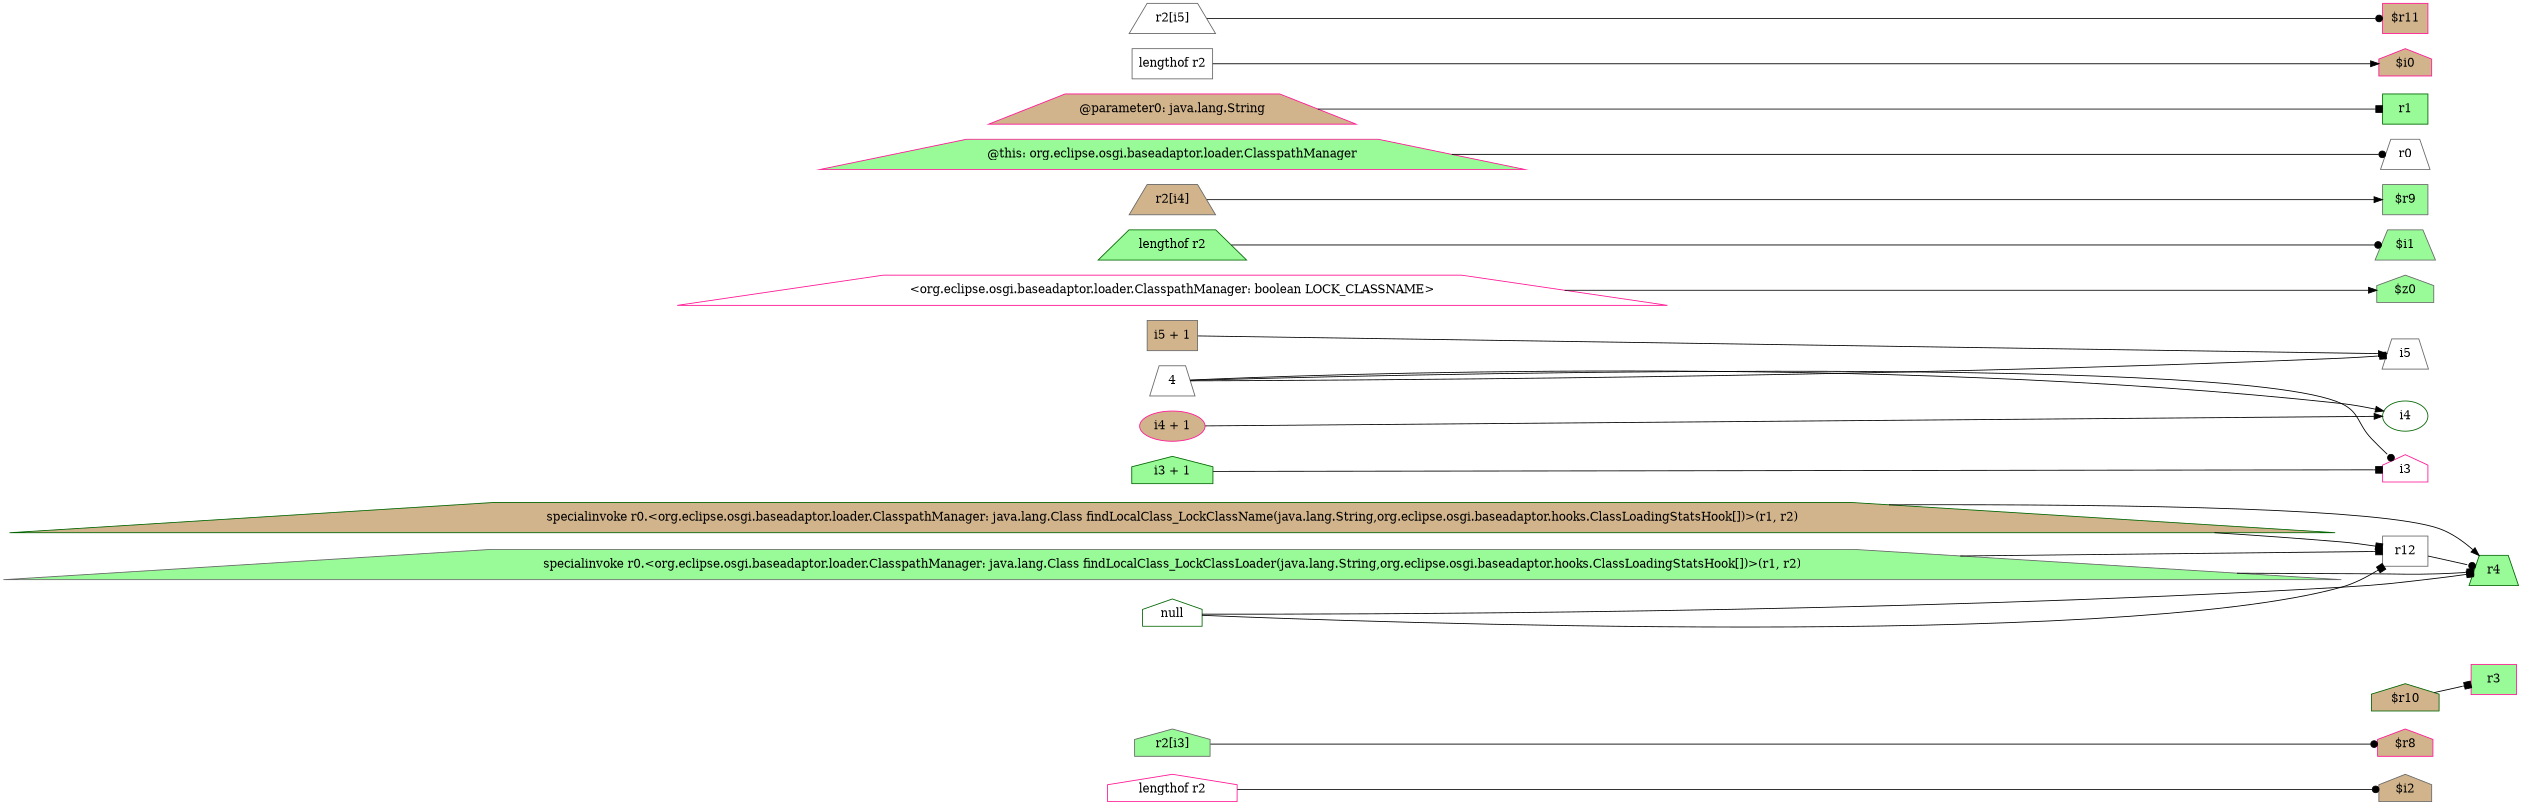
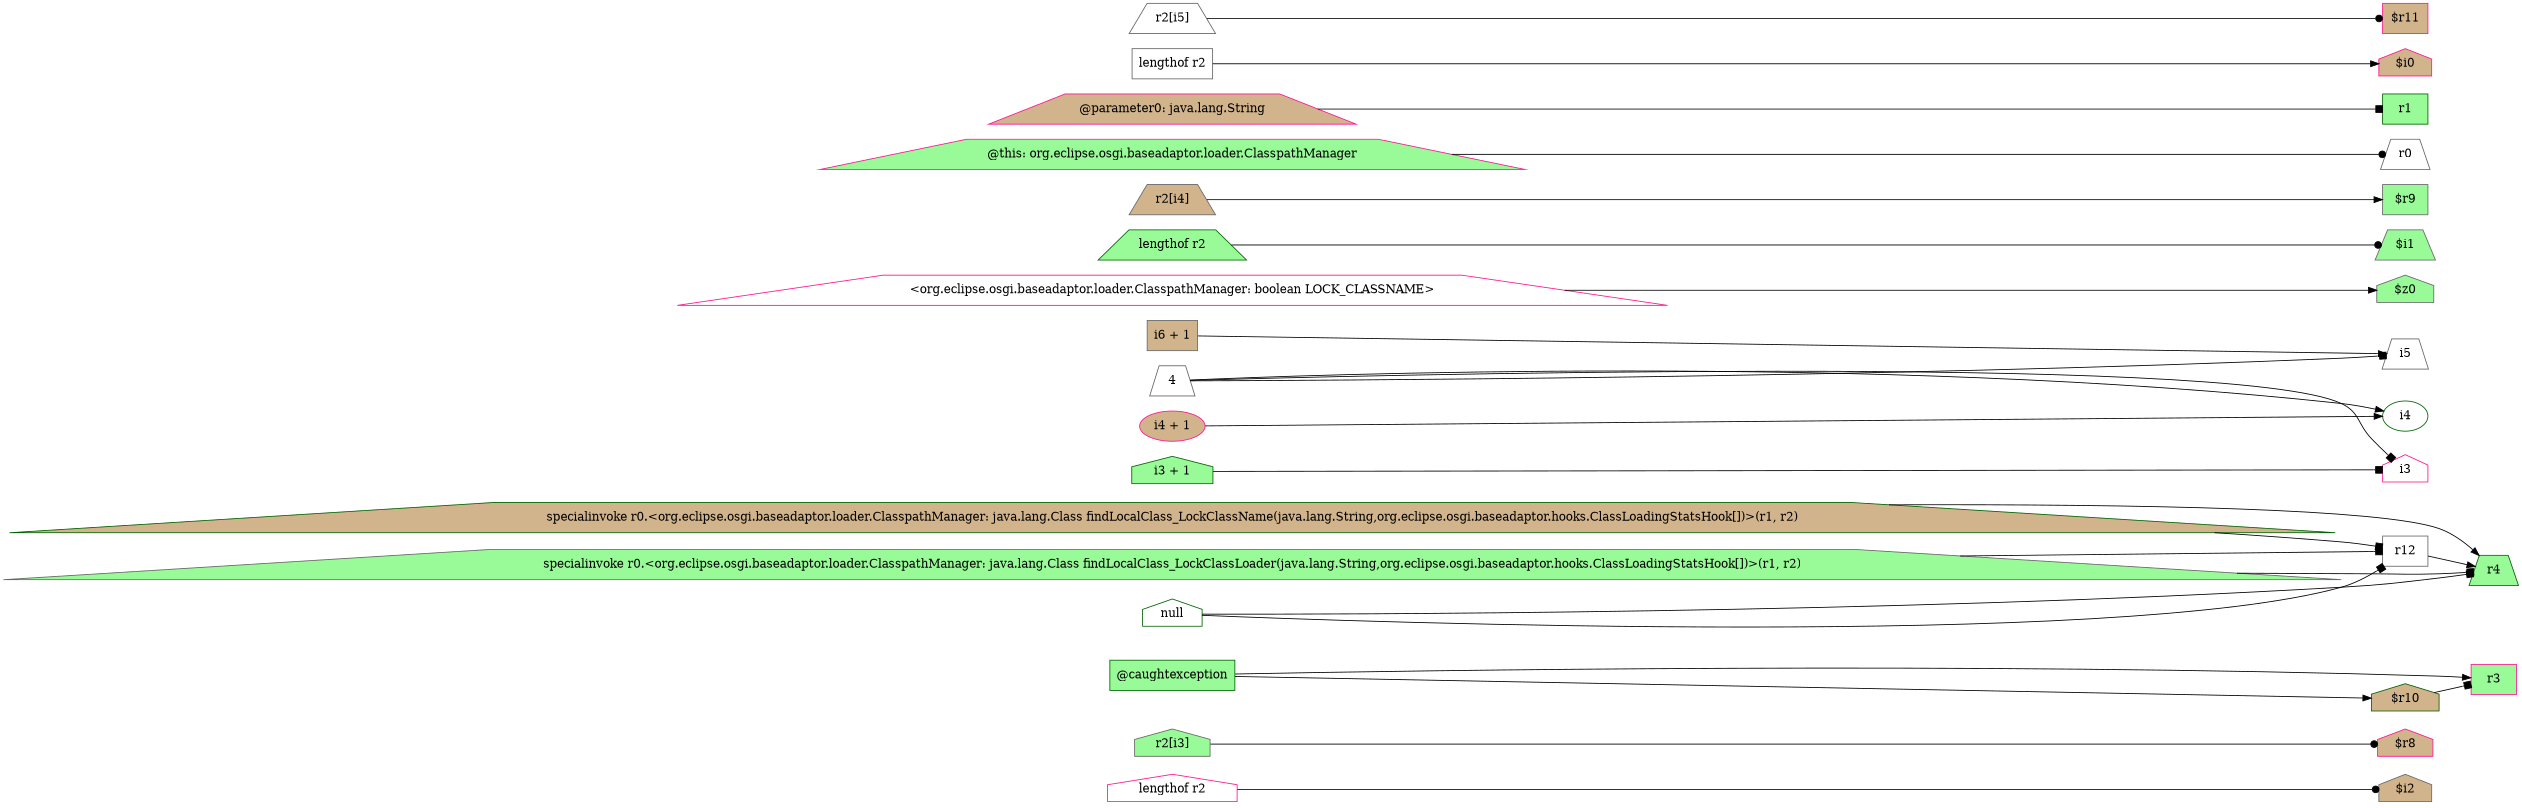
(1172, 336) -> (1172, 336)
(2046, 375) -> (2046, 375)
(2448, 560) -> (2448, 560)
none -> (1172, 675)
